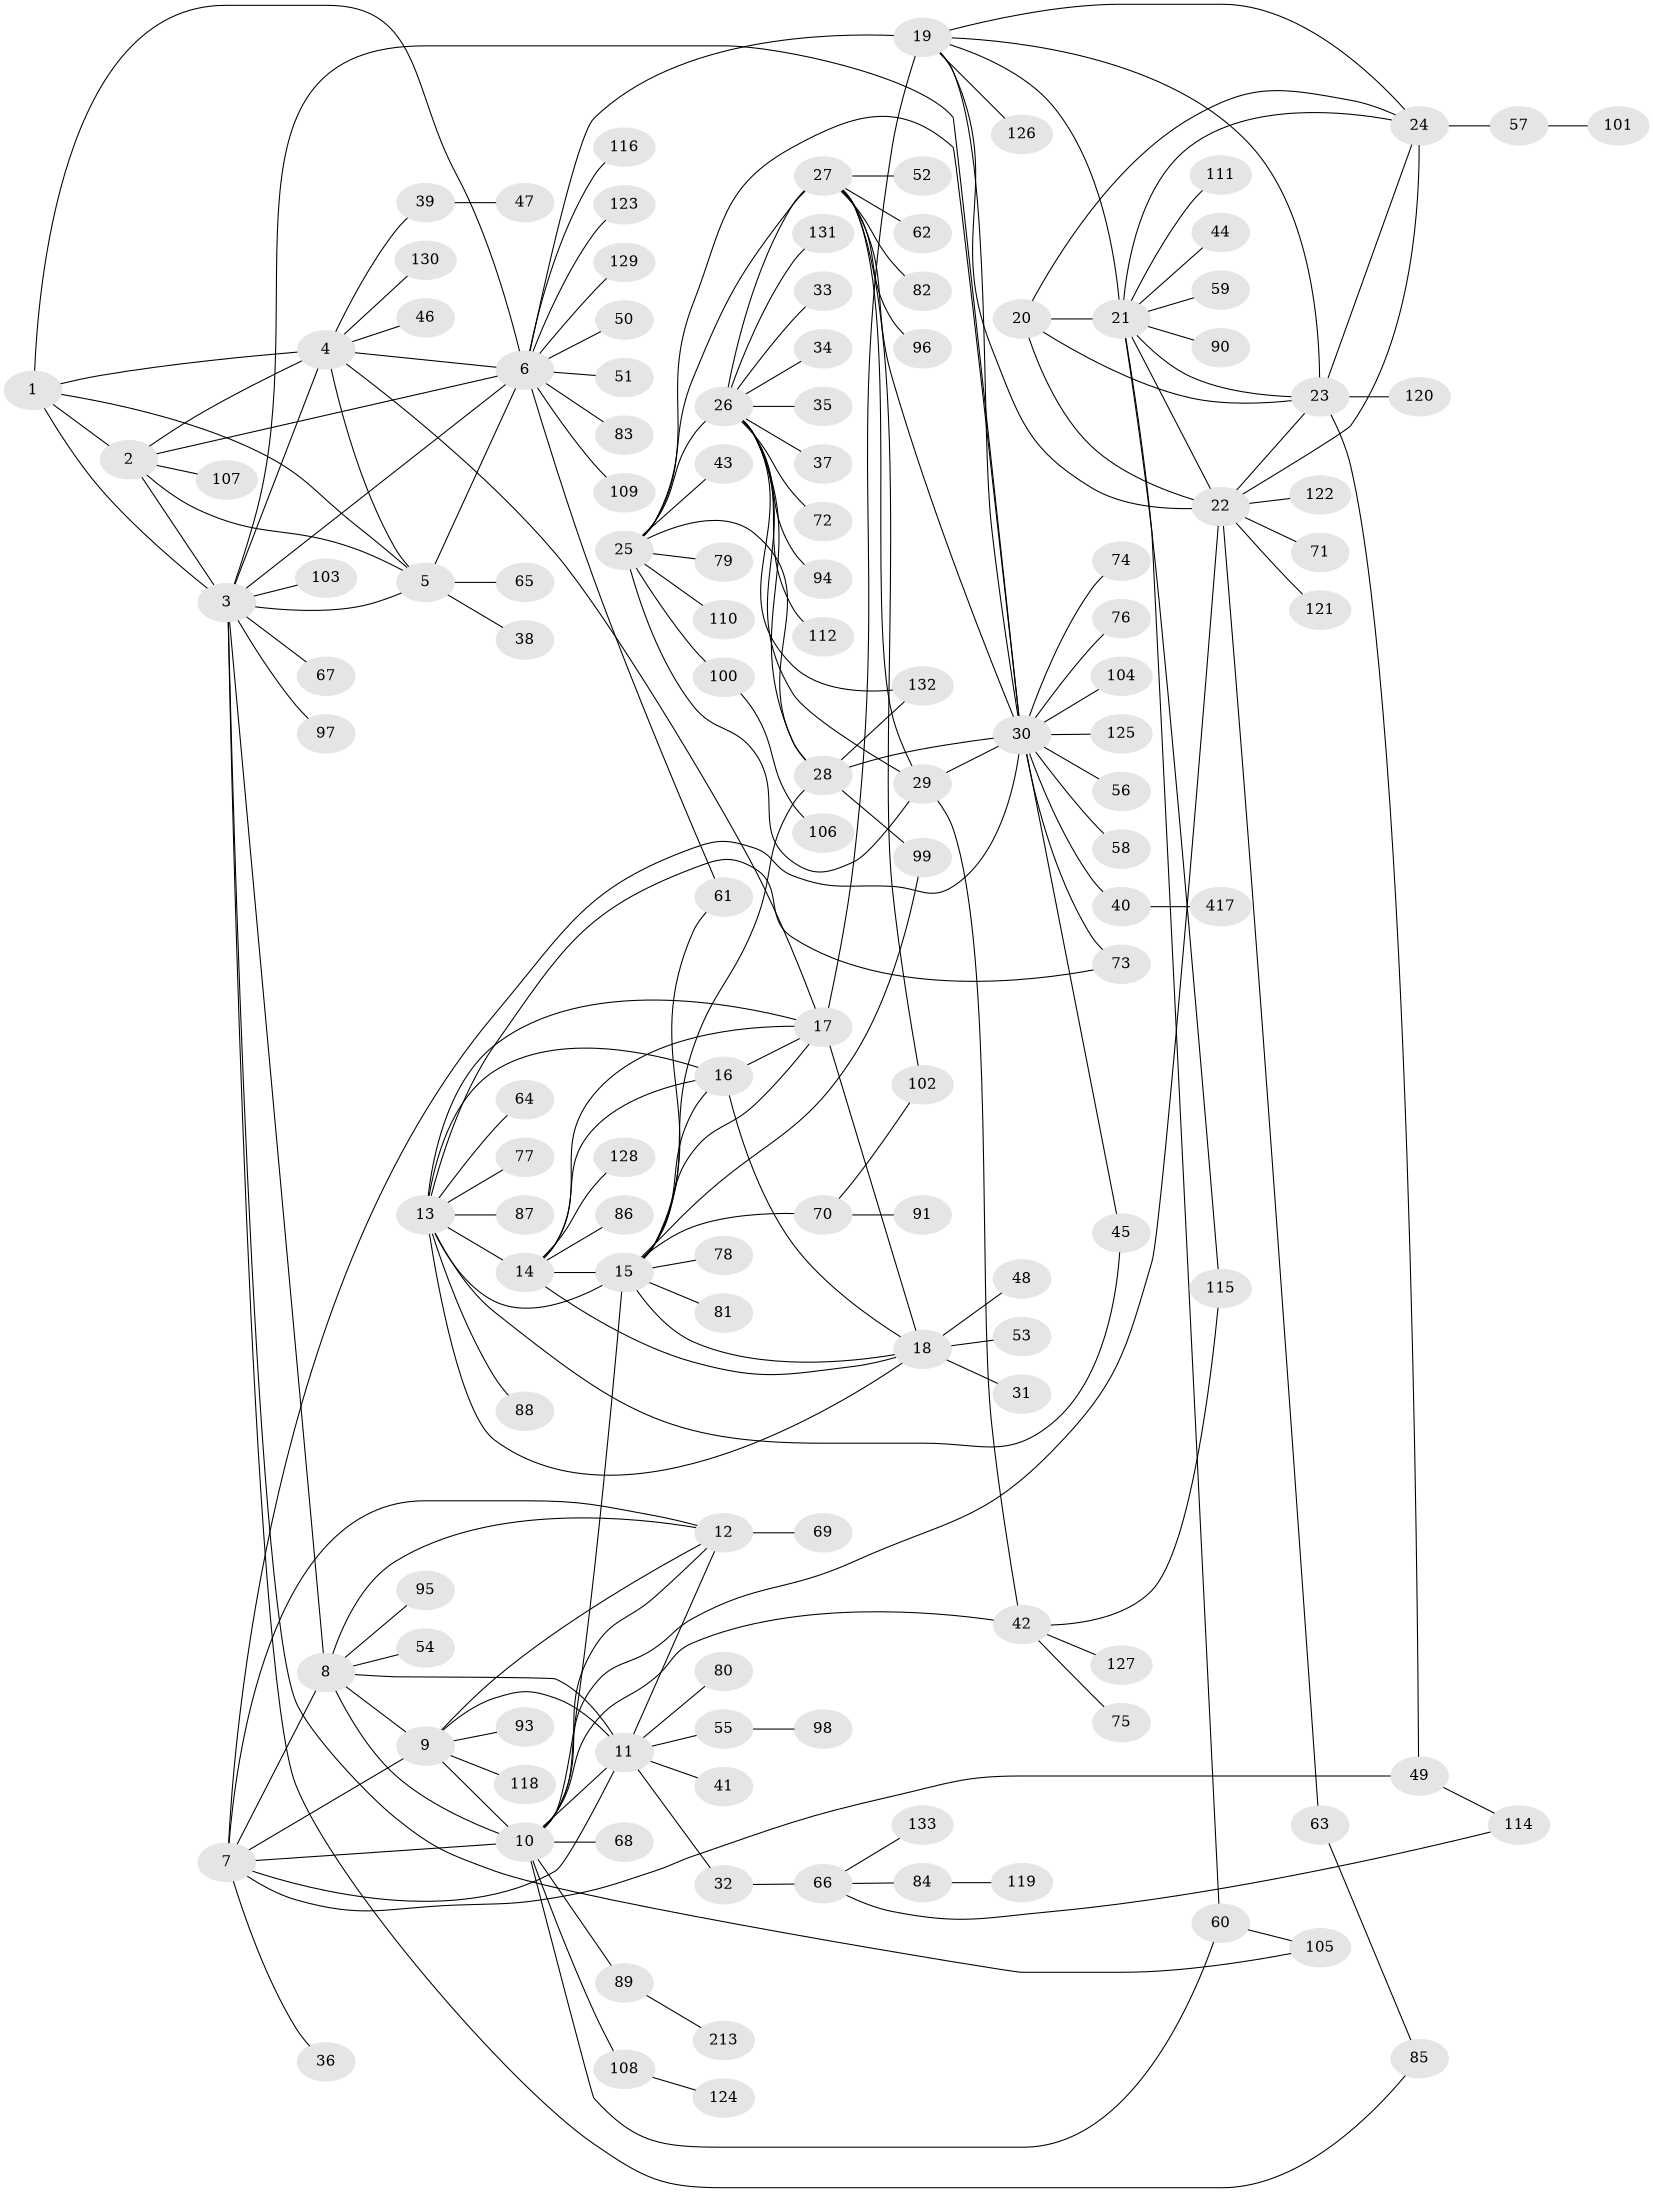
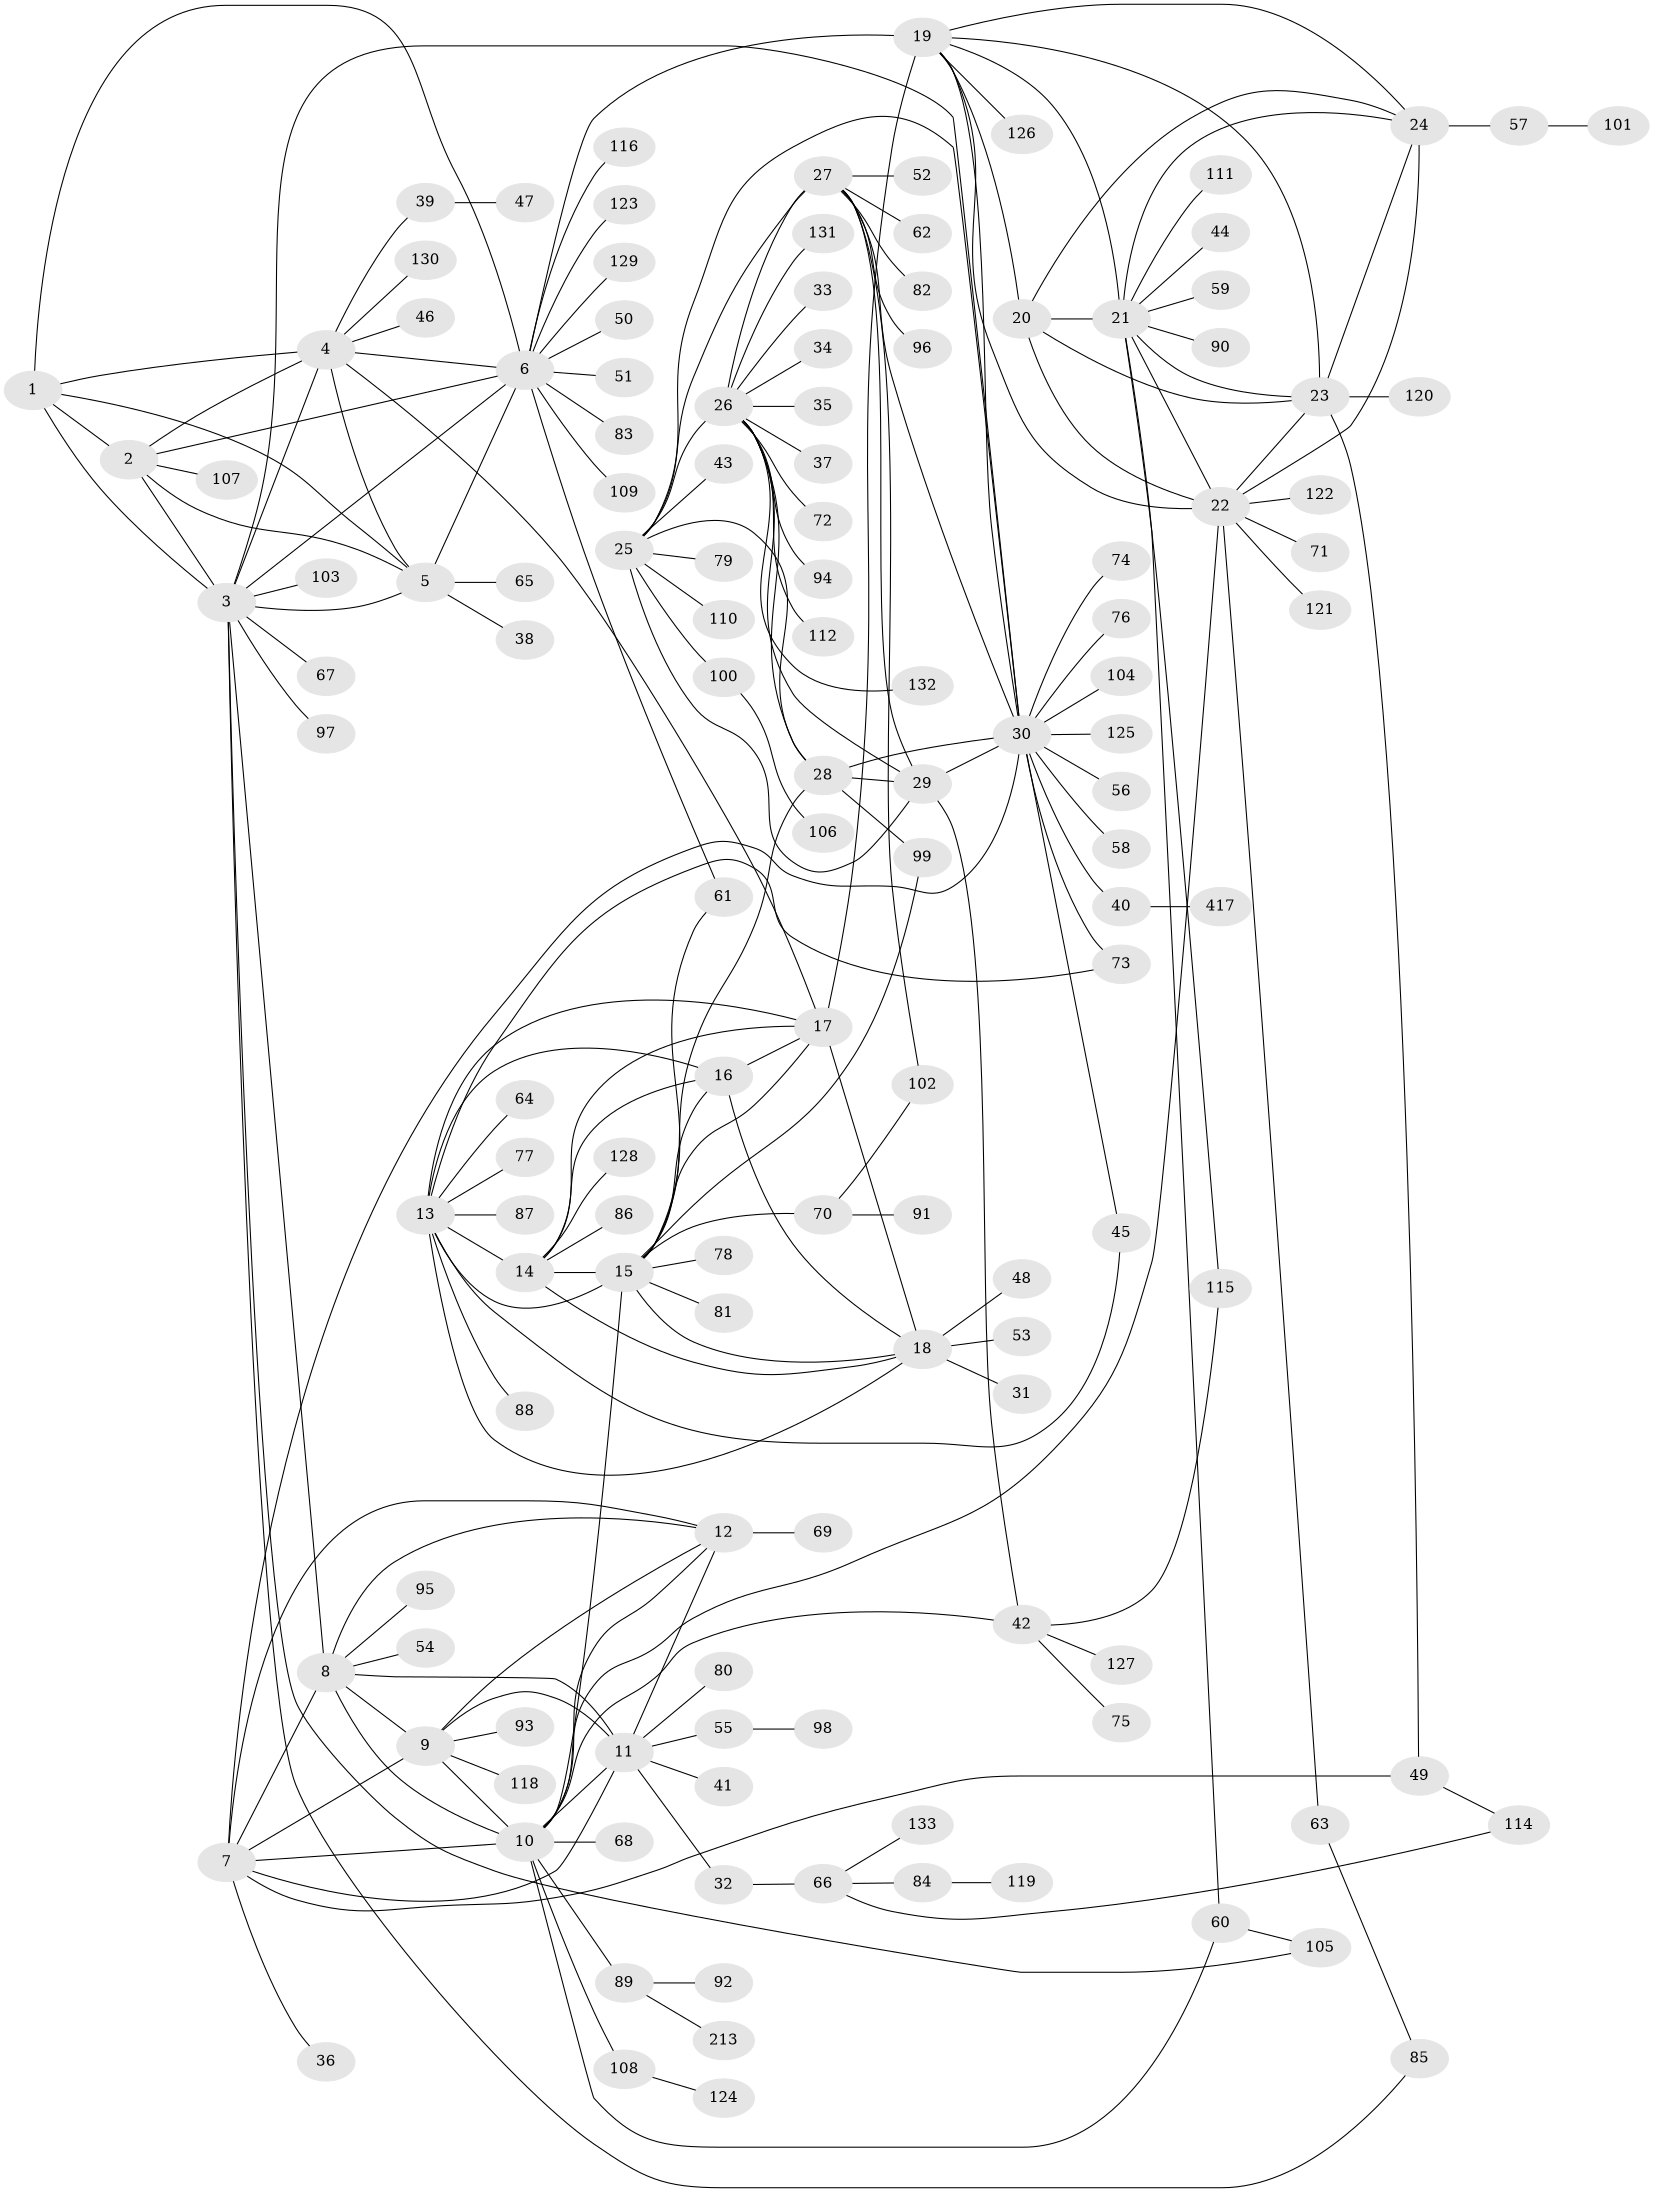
none -> (992, 172)
(873, 731) -> (873, 780)
none -> (724, 1983)
